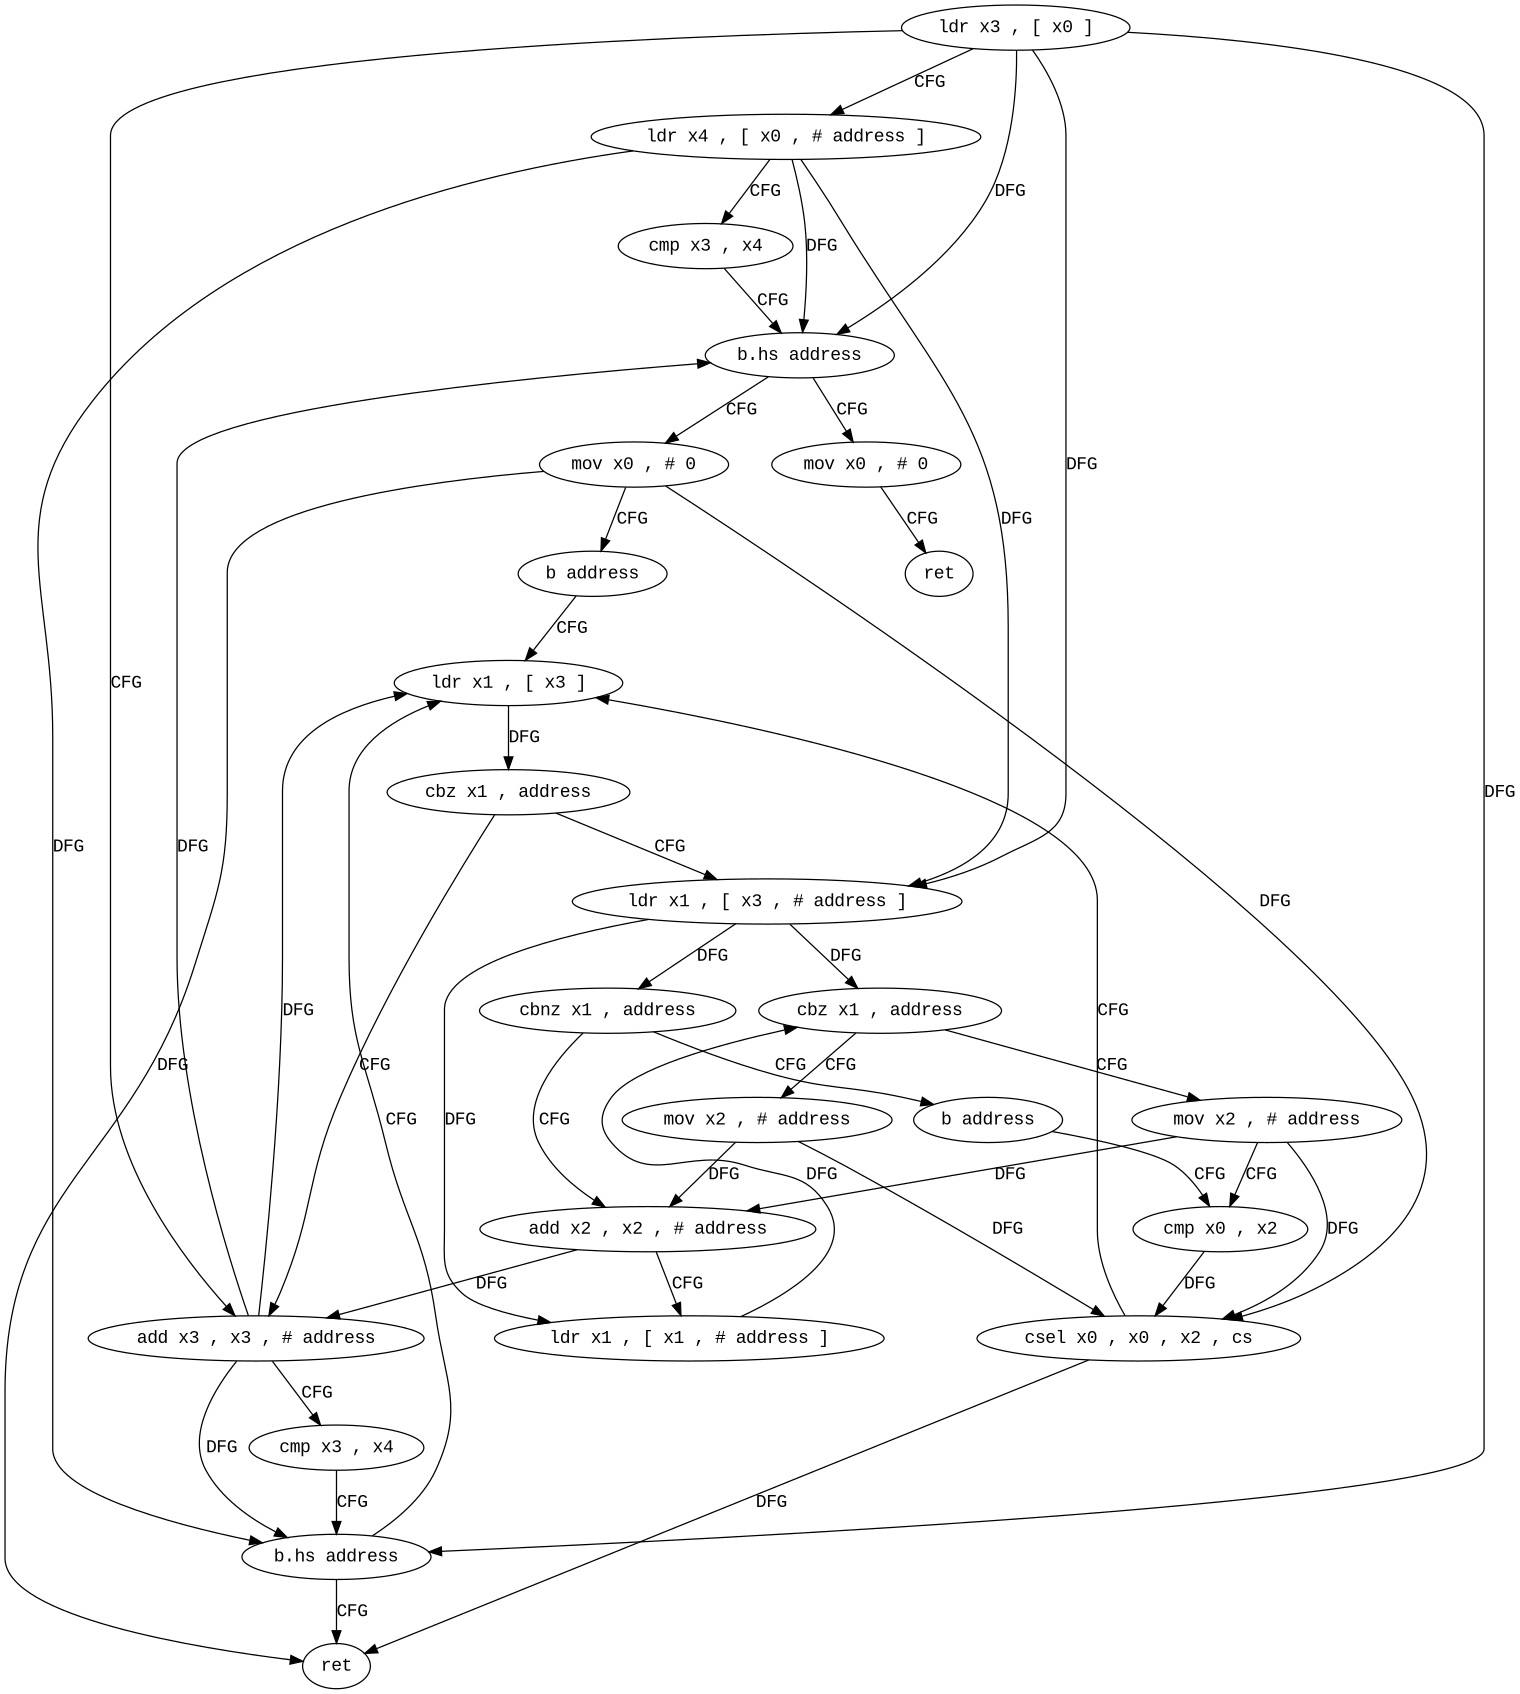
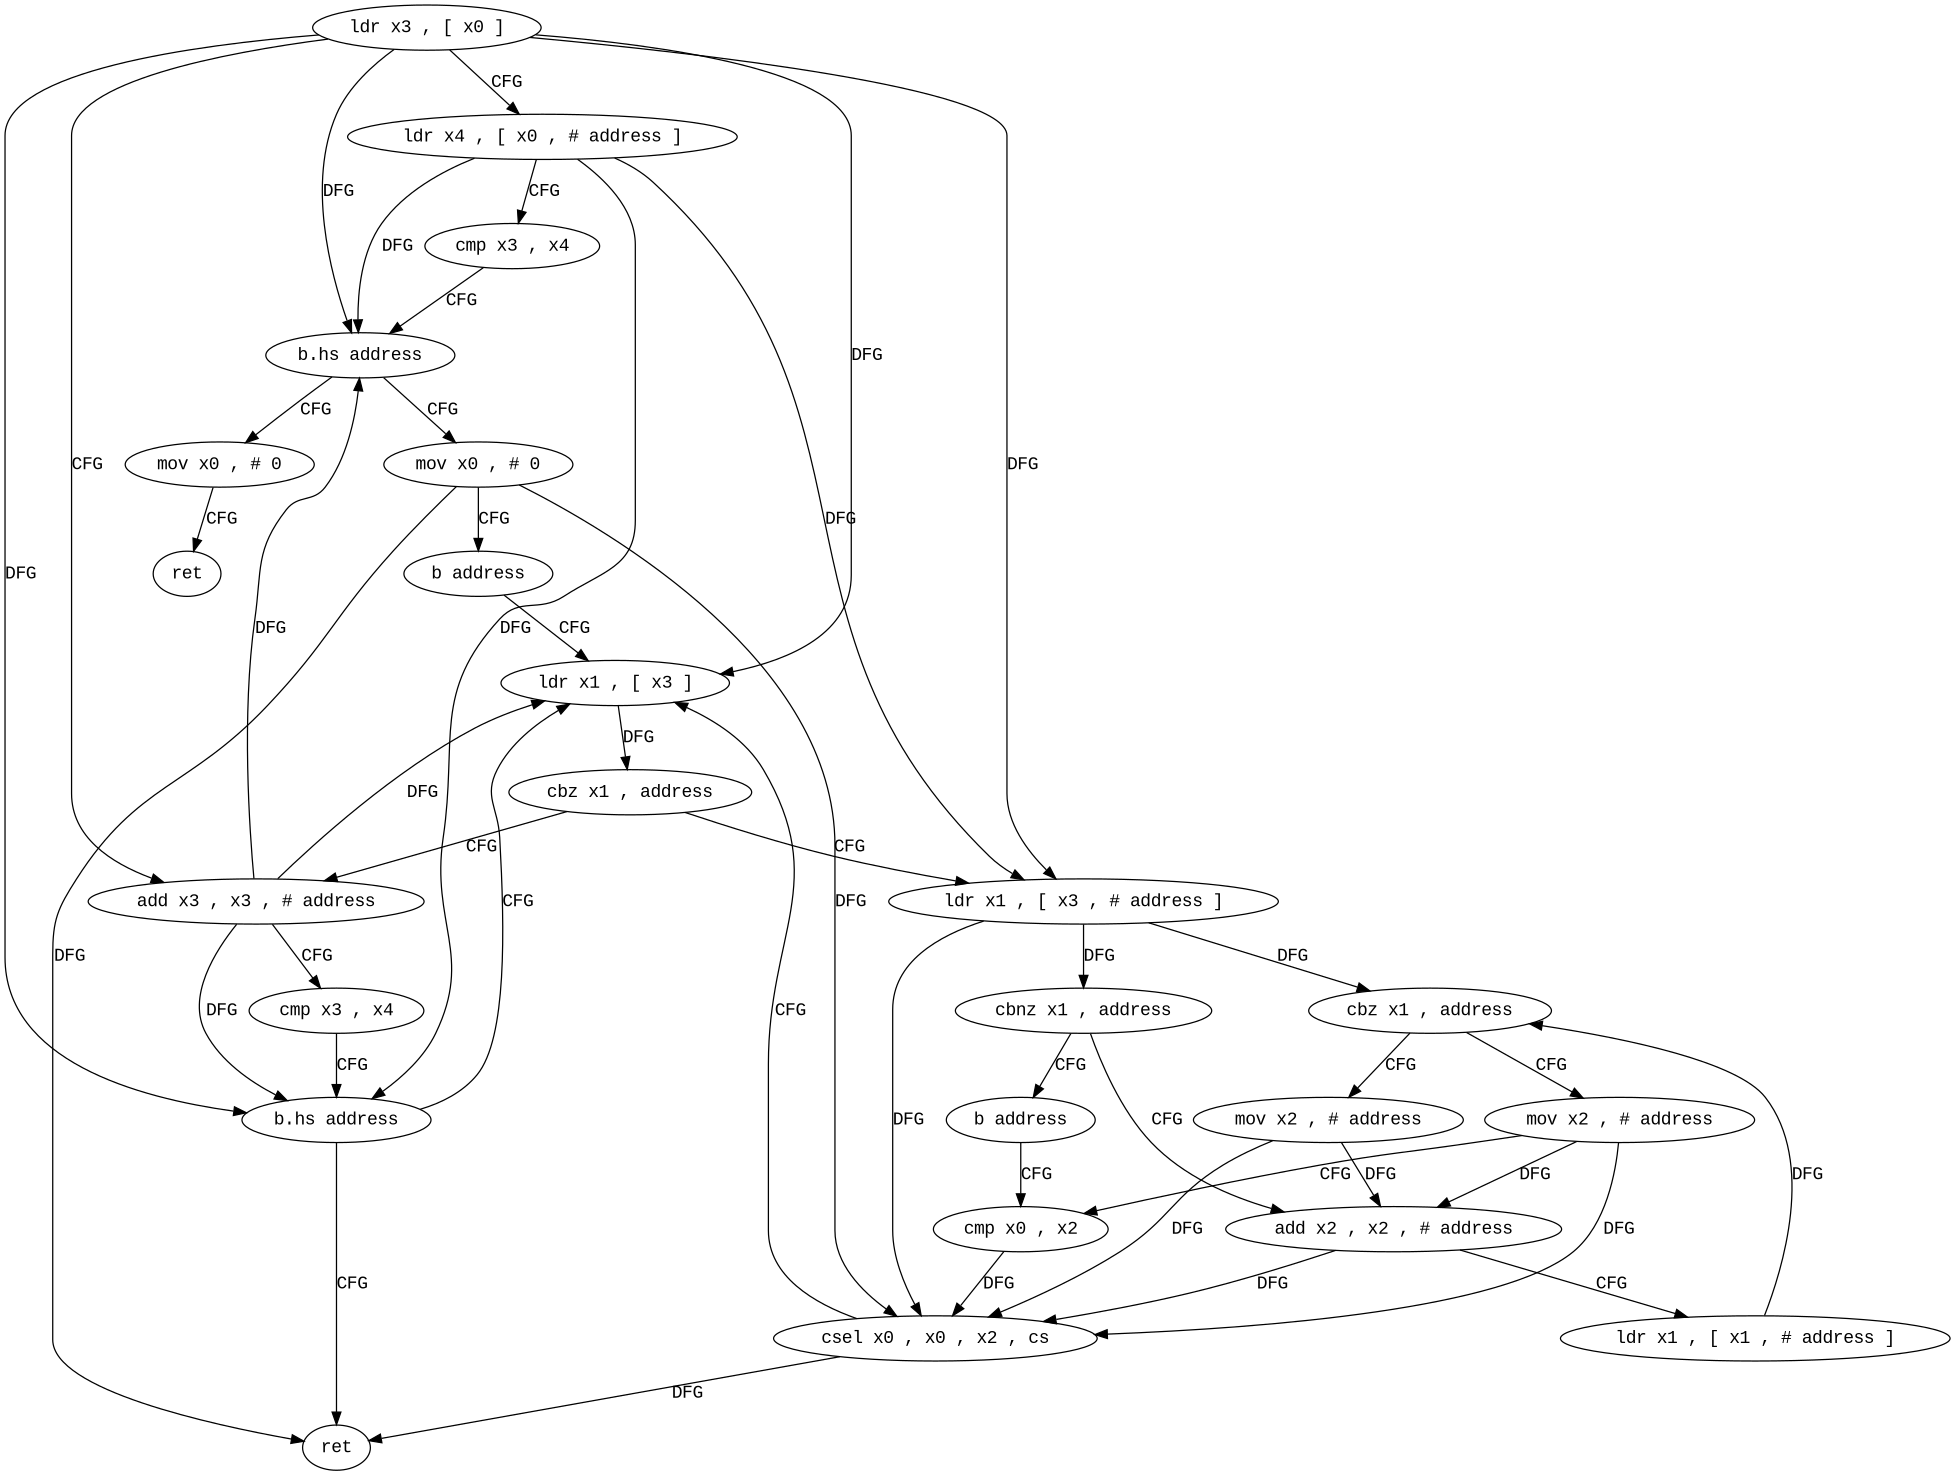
none -> (851, 265)
(444, 1078) -> (893, 1091)
(464, 1281) -> (1197, 1291)
